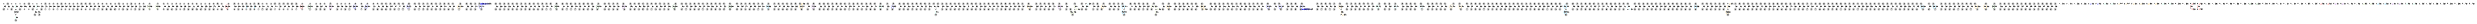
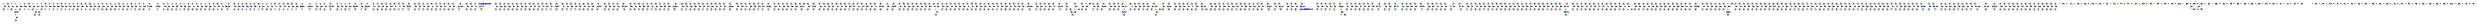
(2305, 4) -> none
